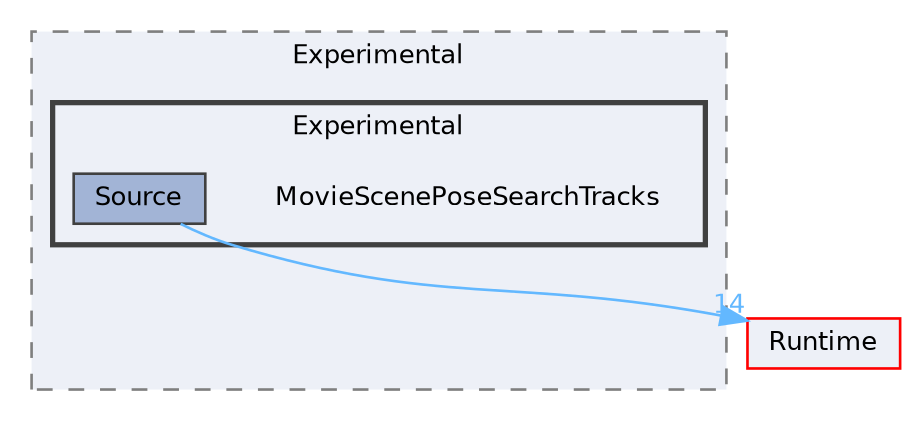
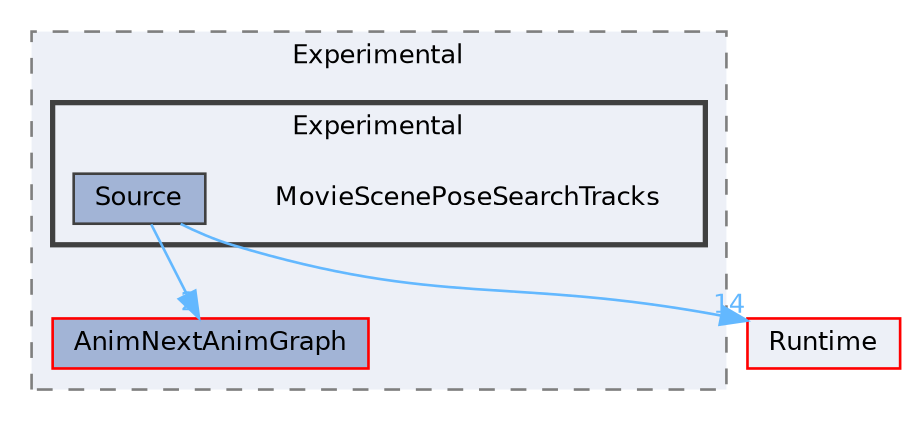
none -> (211, 343)
